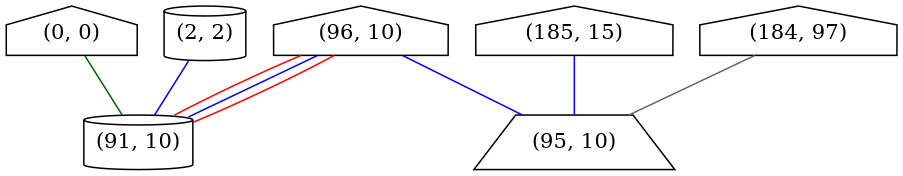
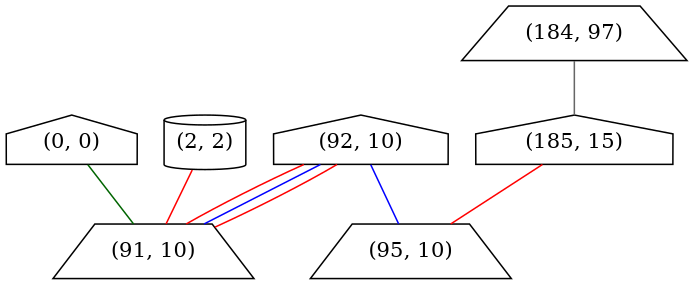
(361, 33) -> (361, 142)
(798, 33) -> (574, 33)
(574, 85) -> (497, 194)
(692, 85) -> (574, 88)
(172, 88) -> (179, 197)
(138, 142) -> (153, 251)
